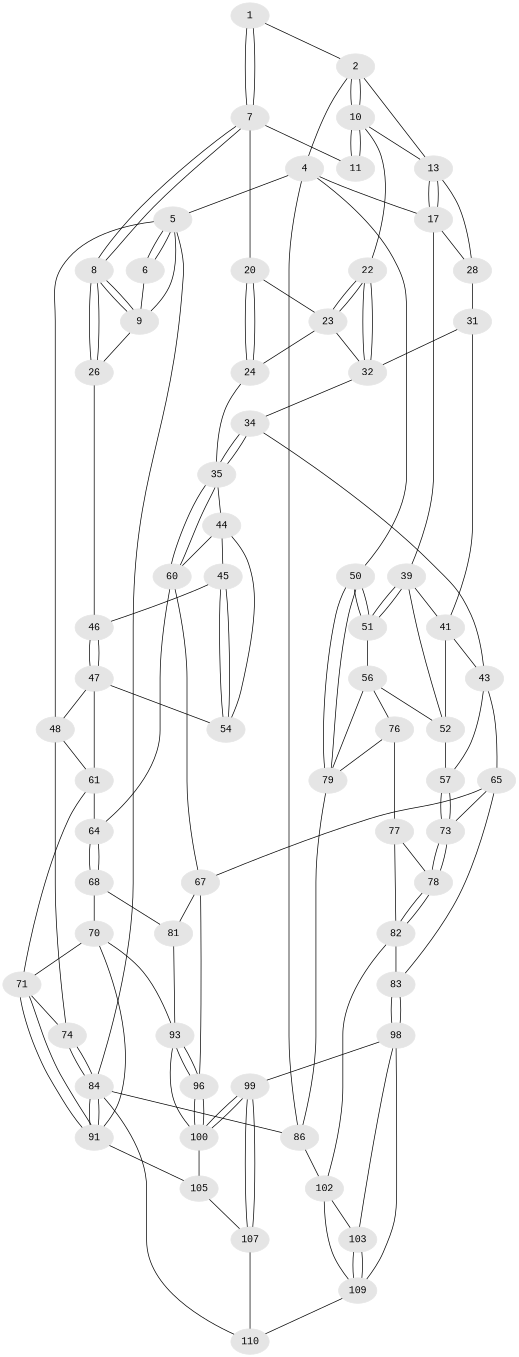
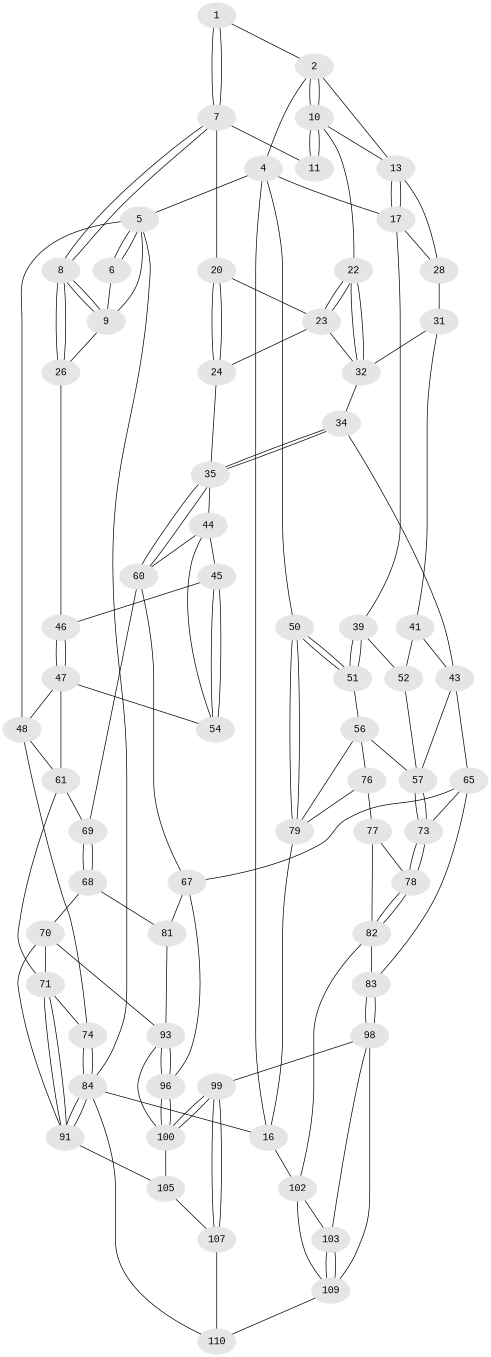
(426, 602) -> none
(407, 704) -> (389, 755)
(94, 832) -> (88, 832)
(300, 1138) -> (268, 1138)
